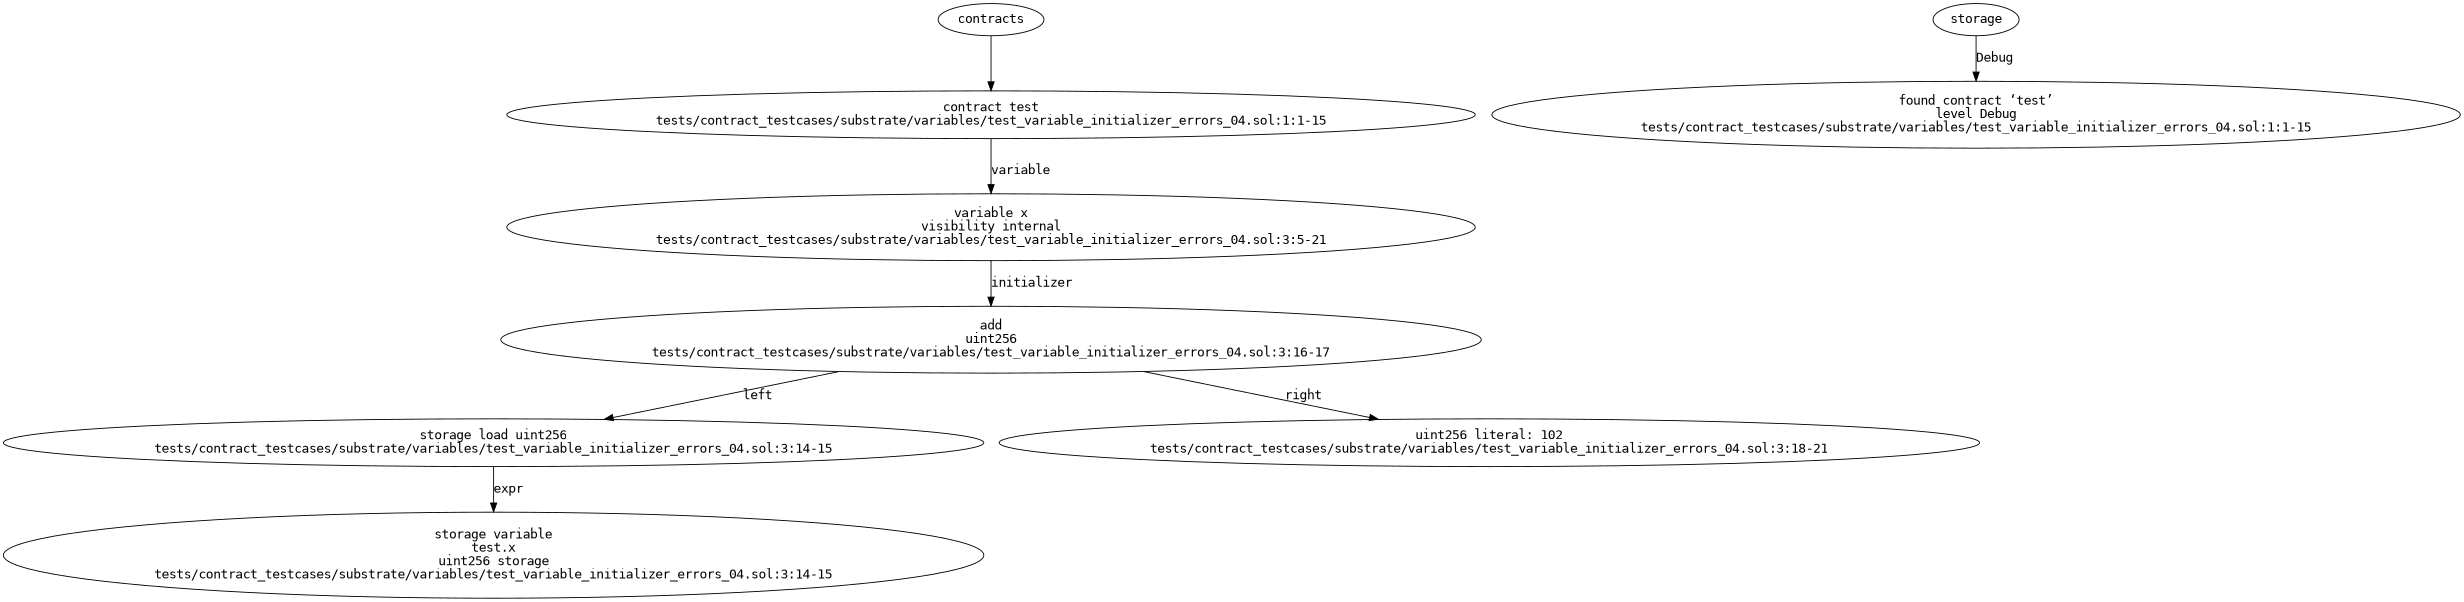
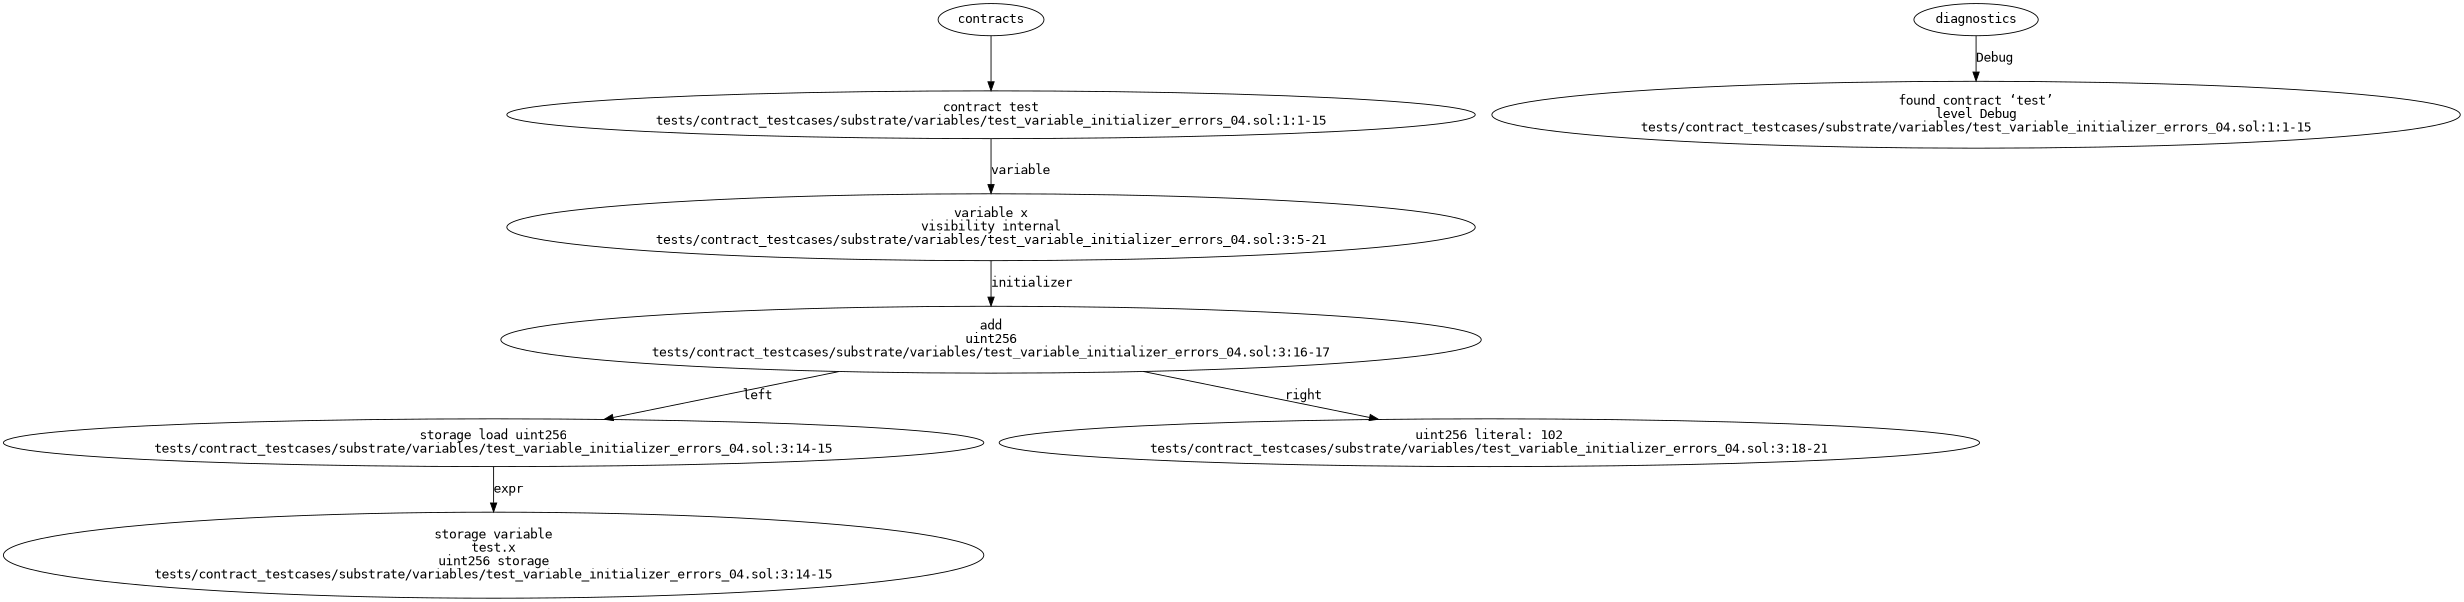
(1976, 20) -> (1976, 20)
